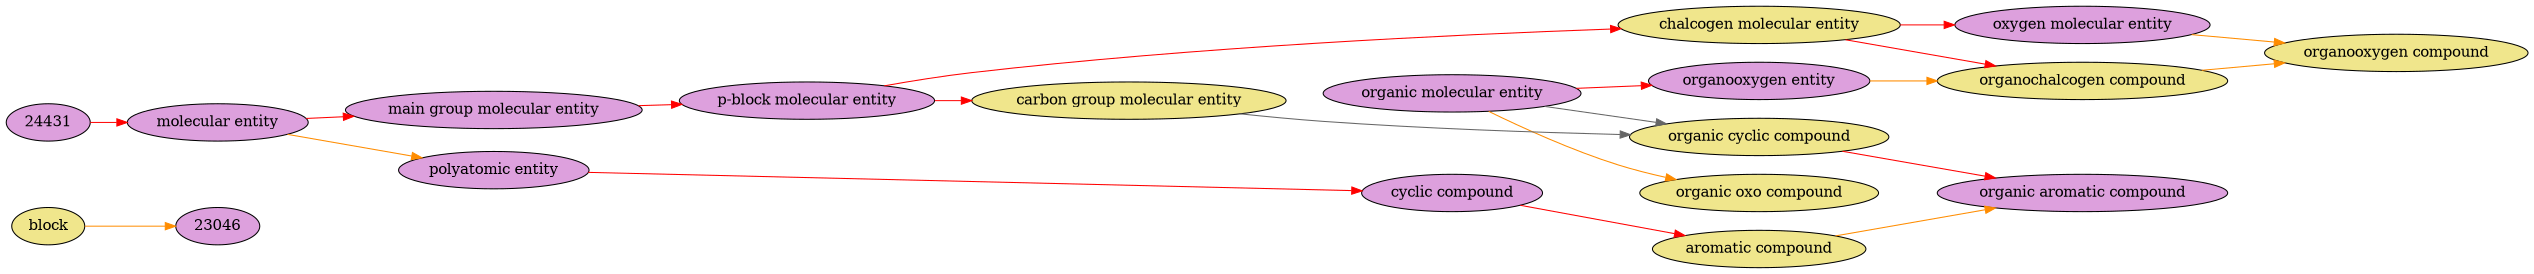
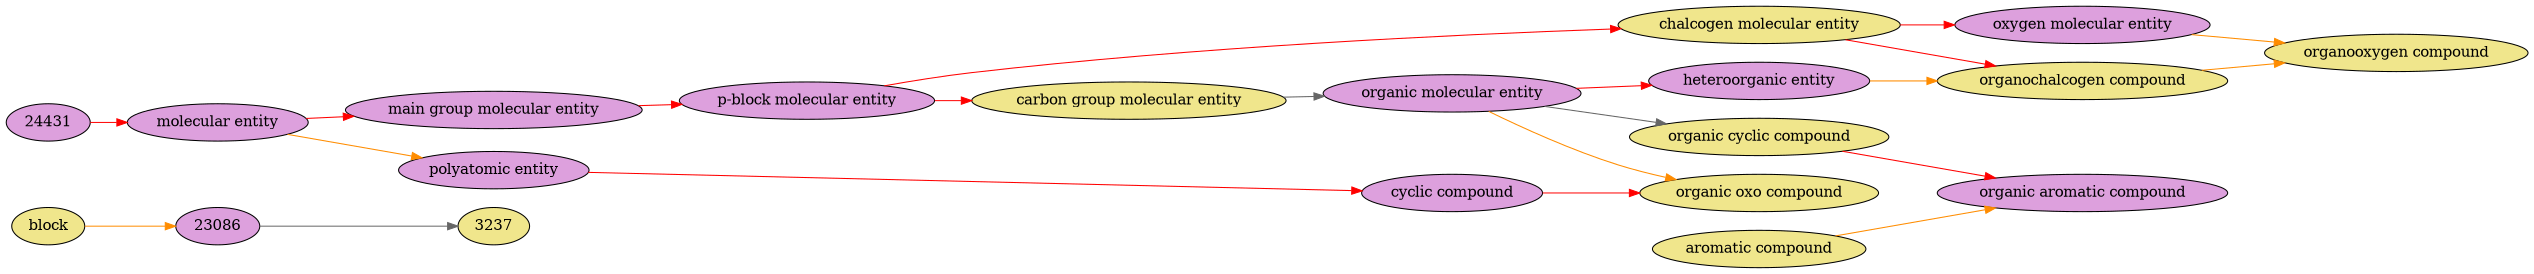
(1759, 81) -> (1759, 81)
(1430, 128) -> (1299, 97)
(1597, 219) -> (1586, 193)
(218, 226) -> (218, 226)
none -> (494, 226)
